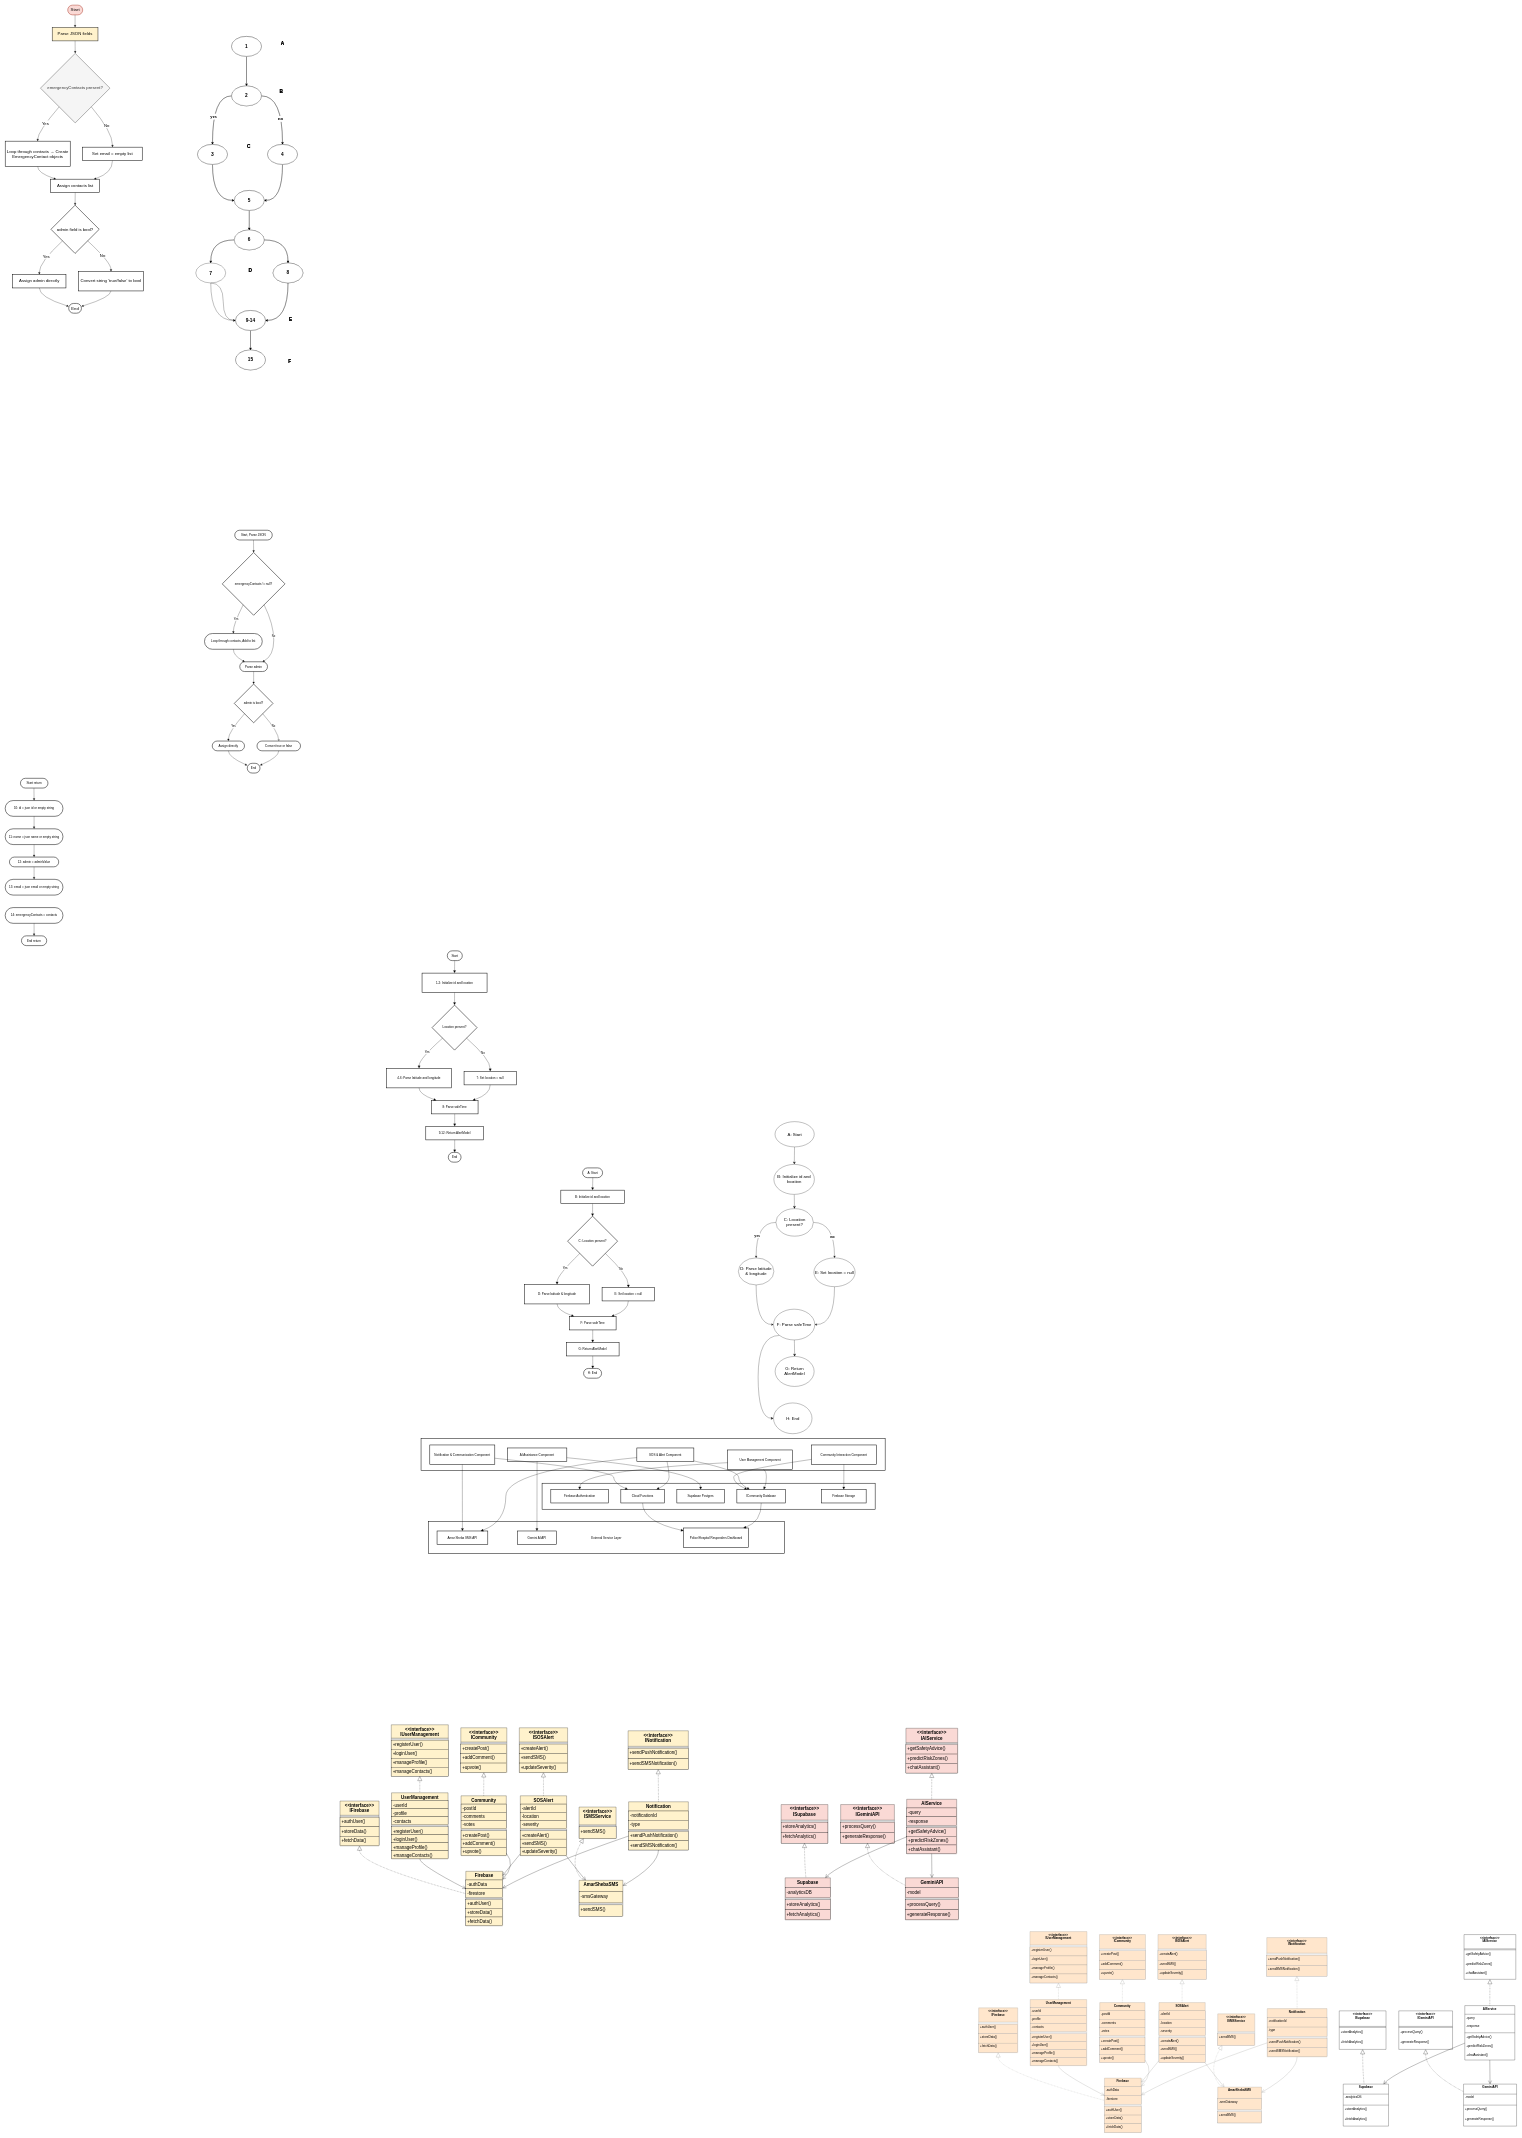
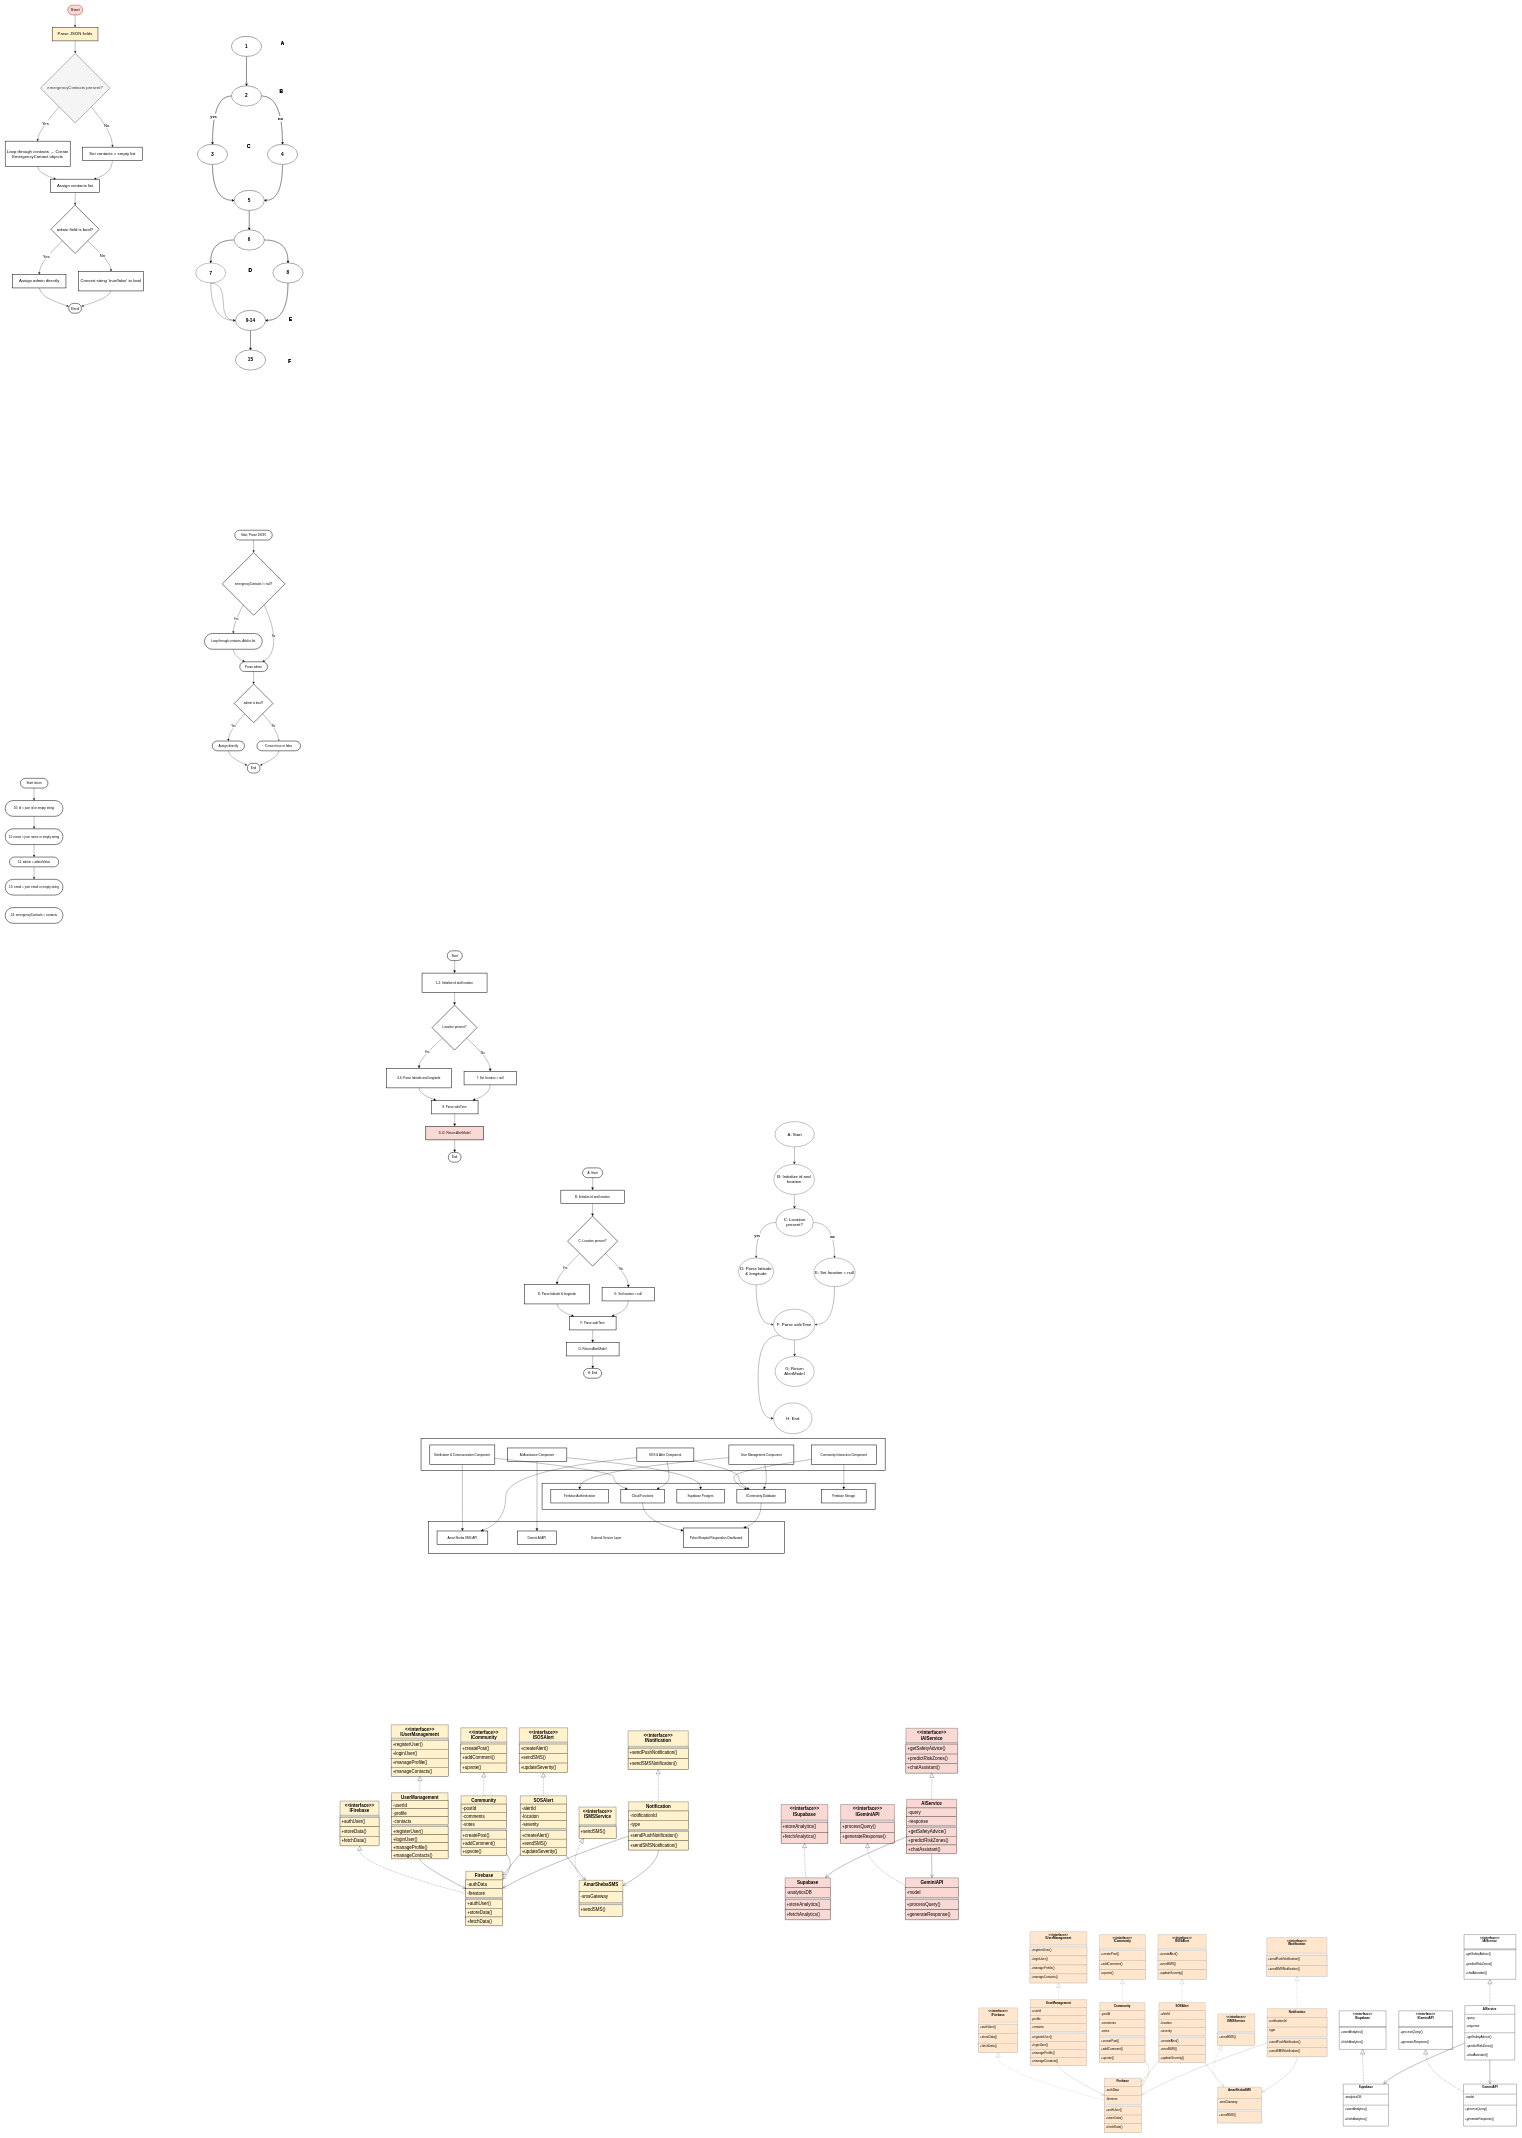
(112, 154) -> (112, 154)
(34, 932) -> none
(34, 941) -> none
(455, 1133) -> (455, 1133)
(760, 1459) -> (761, 1454)
